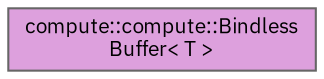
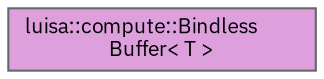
(162, 39) -> (162, 39)
